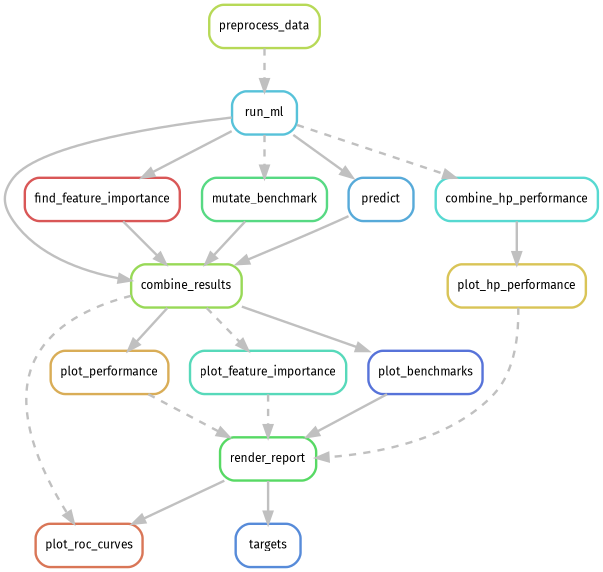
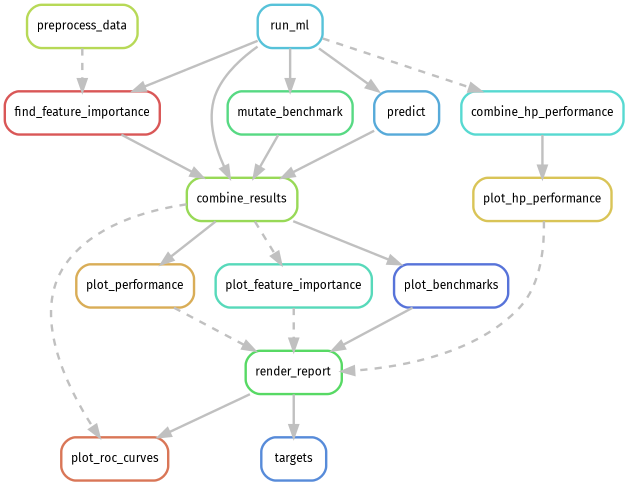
(264, 64) -> (82, 64)
(264, 150) -> (290, 64)
